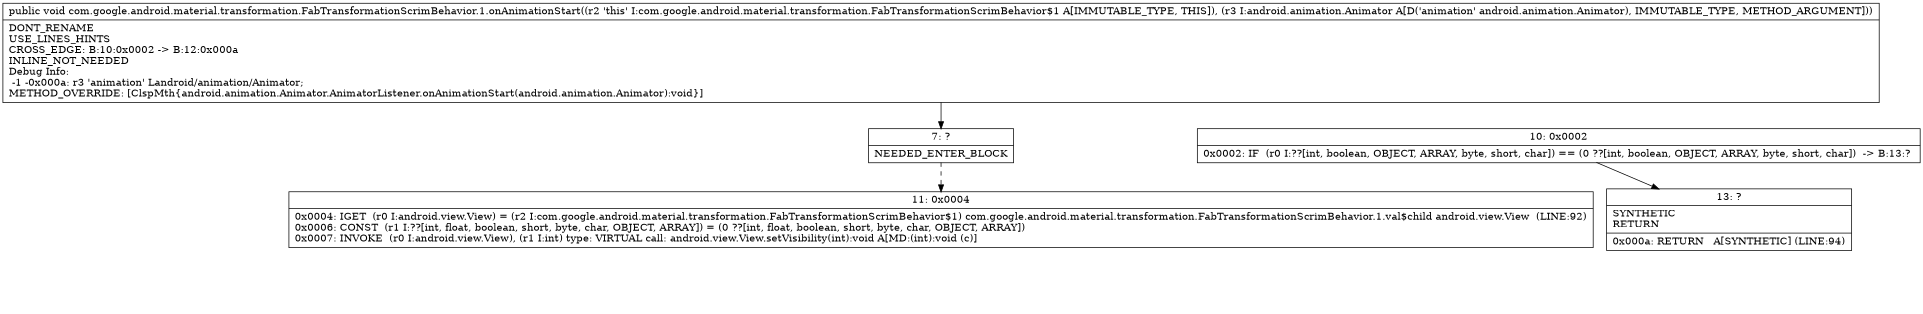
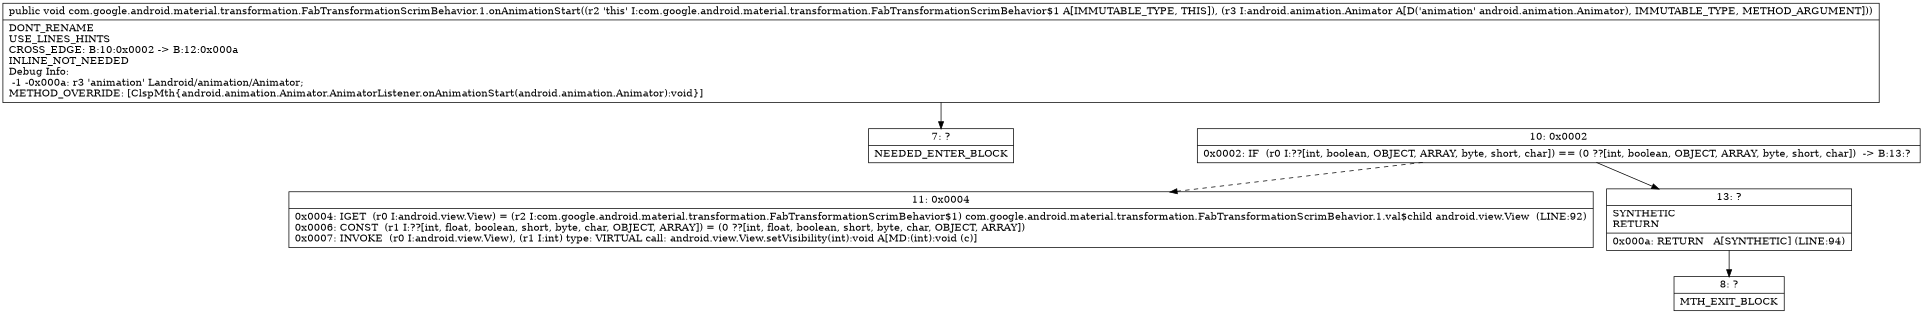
(941, 174) -> (1300, 177)
none -> (1729, 294)
